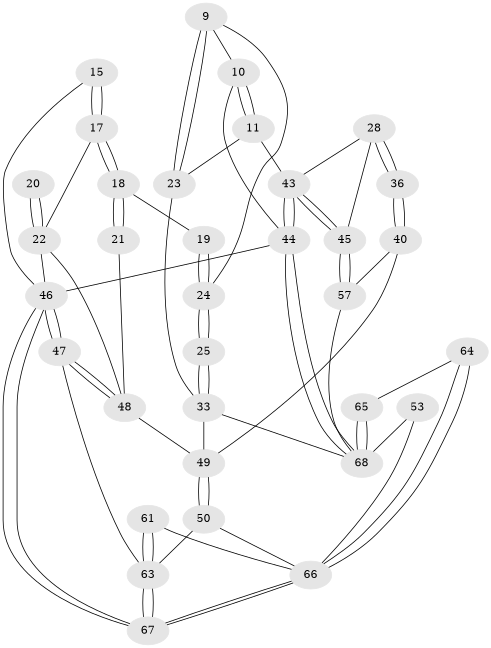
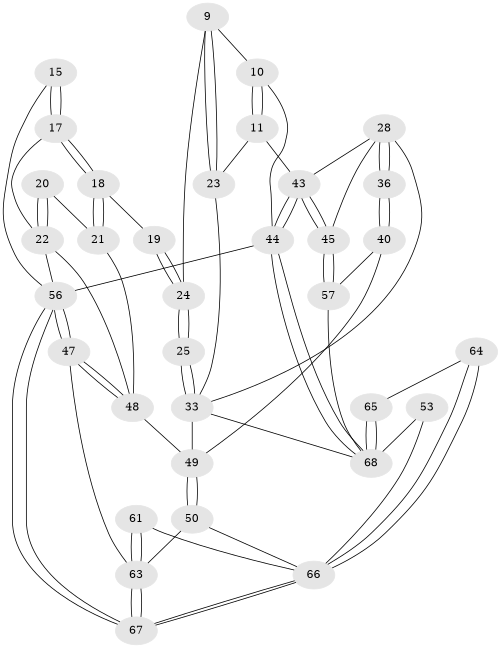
none -> (70, 212)
(46, 296) -> (56, 296)
none -> (374, 310)
